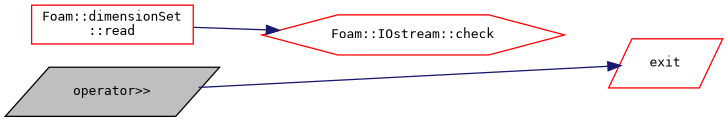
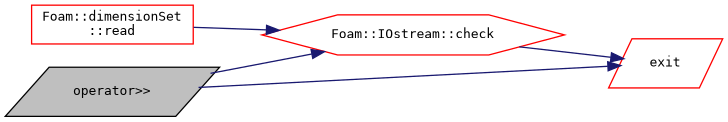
none -> (565, 52)
none -> (261, 64)
